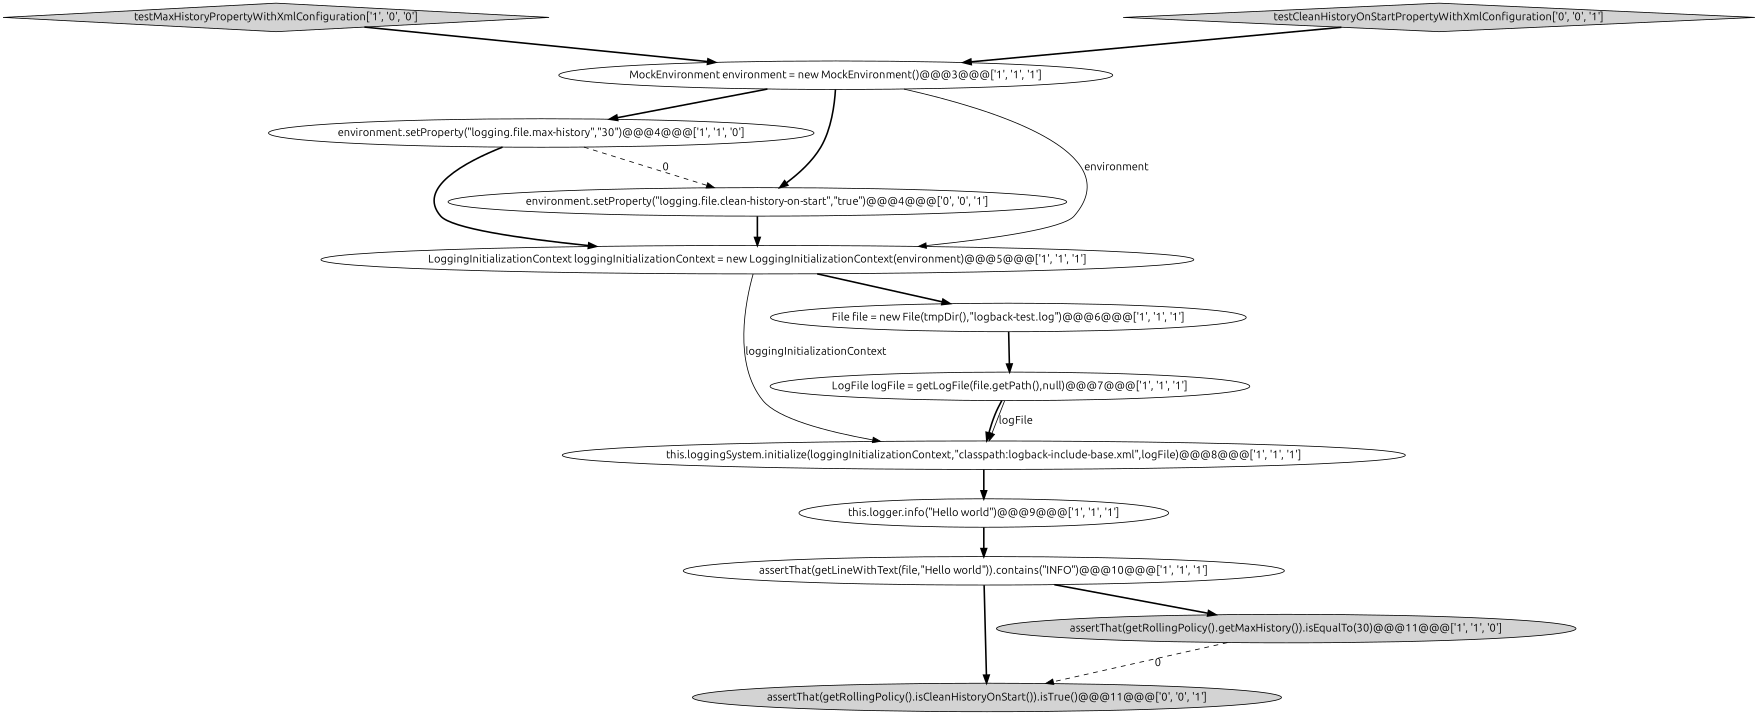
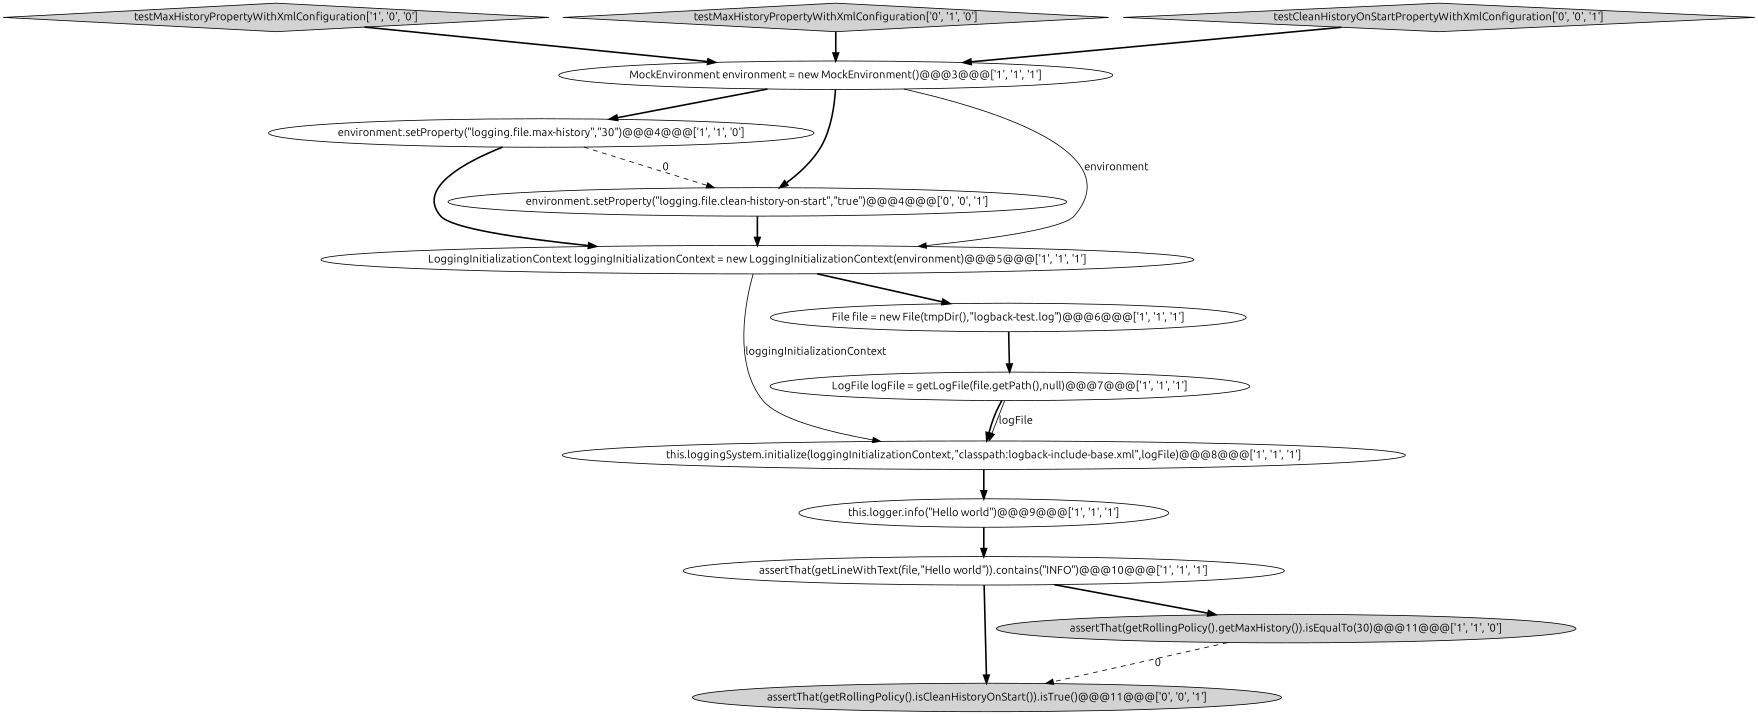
none -> (836, 17)
